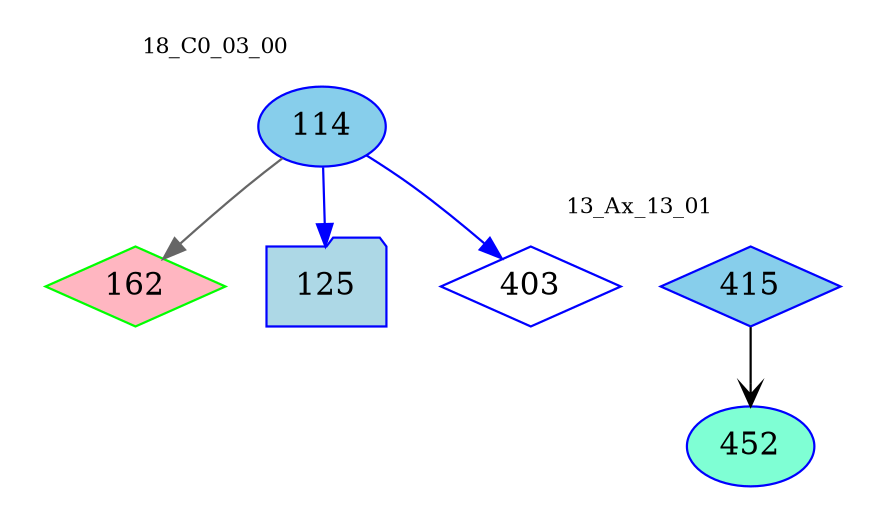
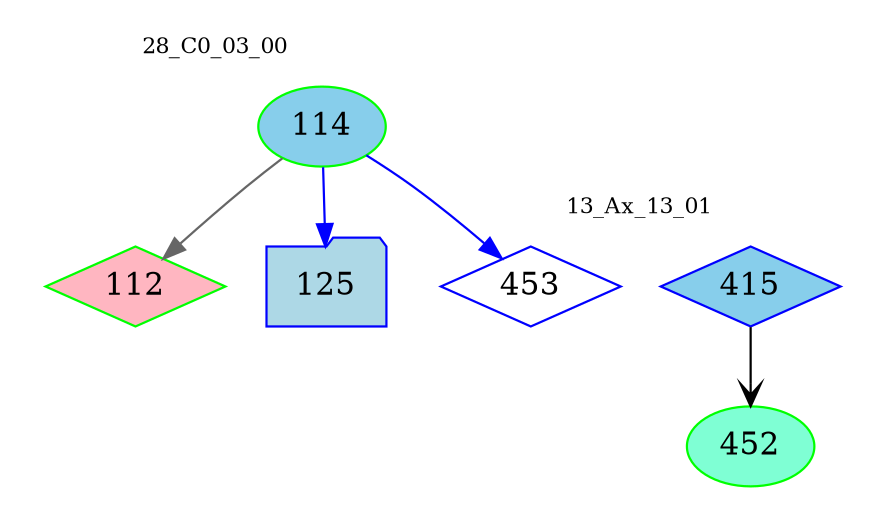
(215, 48) -> (215, 48)
(322, 127) -> (322, 127)
(135, 286) -> (135, 286)
(531, 286) -> (531, 286)
(751, 446) -> (751, 446)
